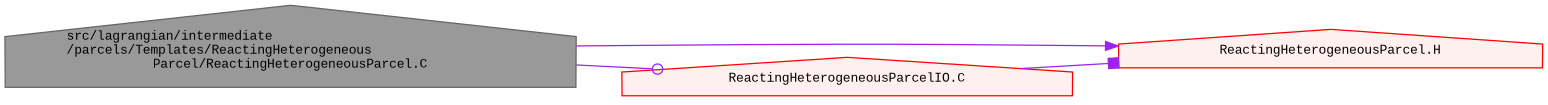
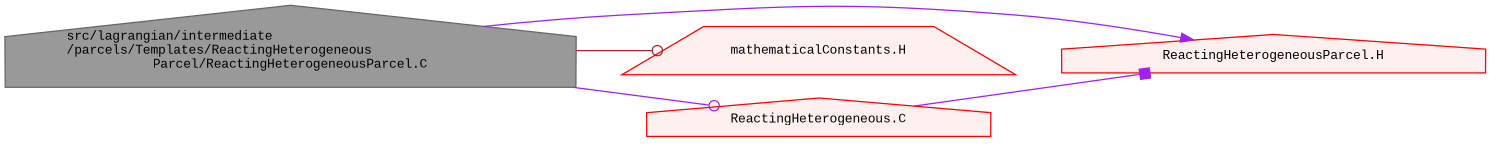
none -> (819, 51)
(847, 79) -> (819, 119)
